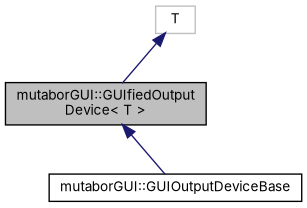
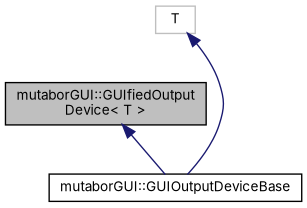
(139, 63) -> (223, 111)
